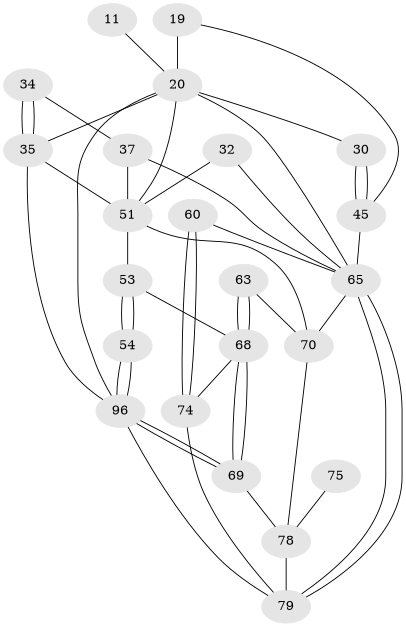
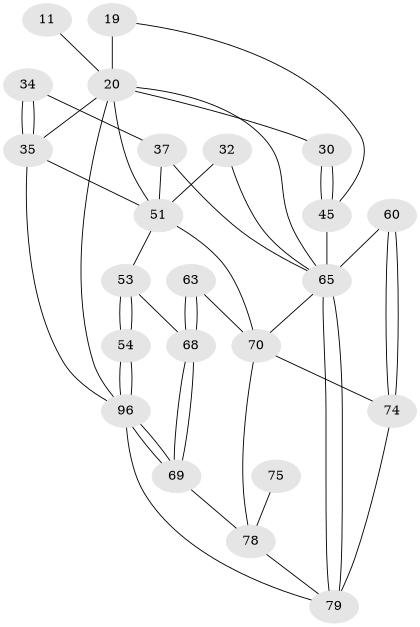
(215, 379) -> (319, 376)
